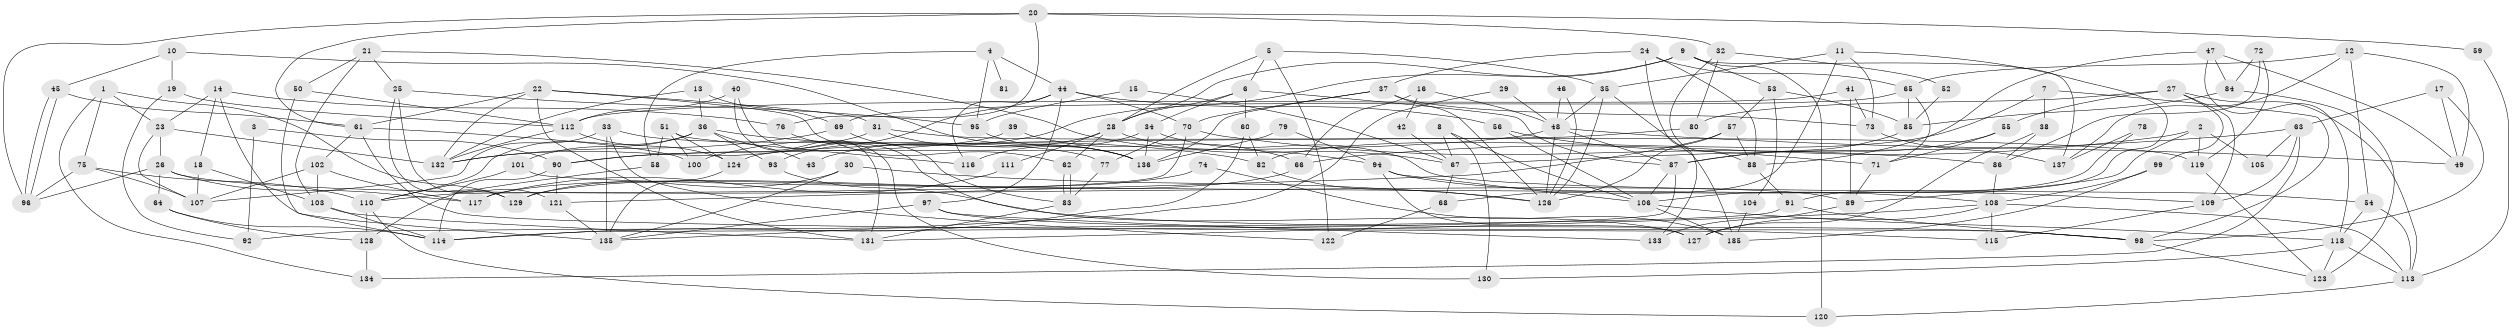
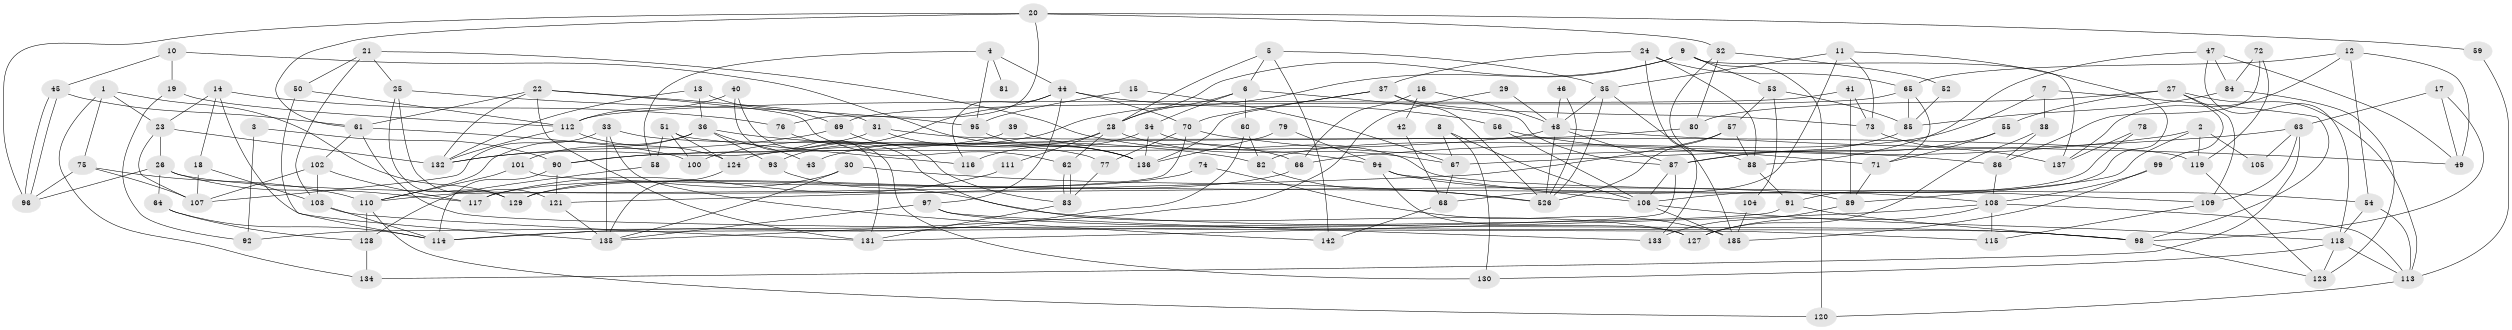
(1430, 147) -> (1423, 165)
(1545, 203) -> (1545, 203)
(1328, 241) -> (1328, 241)
